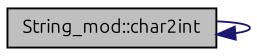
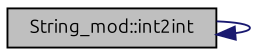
(112, 28) -> (112, 28)
